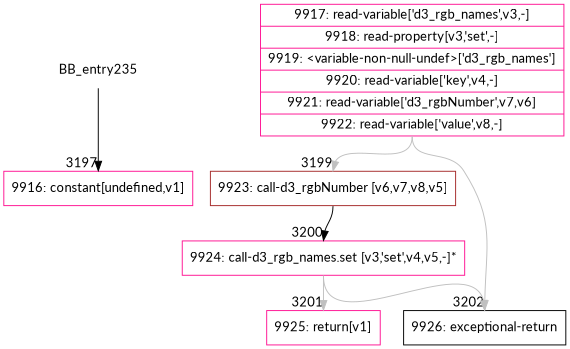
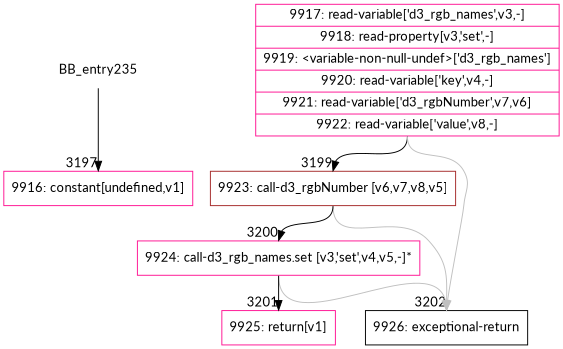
(377, 154) -> (375, 154)
none -> (408, 229)
(323, 294) -> (279, 294)
